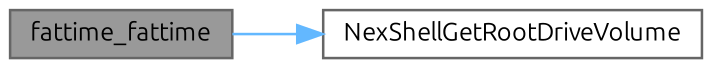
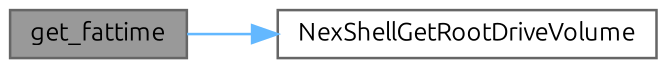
(121, 34) -> (98, 34)
